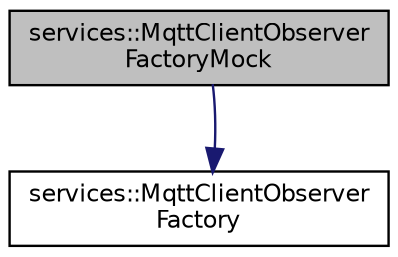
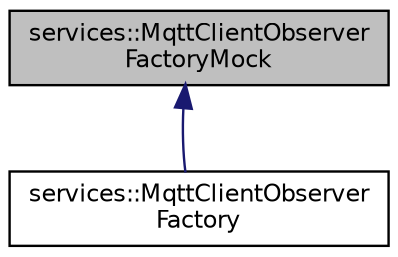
(215, 116) -> (183, 140)
